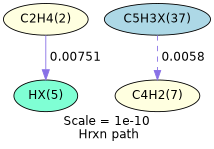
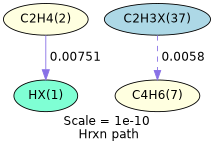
(157, 19) -> (157, 19)
(46, 96) -> (46, 96)
(157, 96) -> (157, 96)
